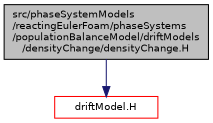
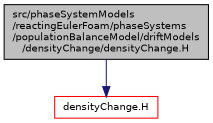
(106, 107) -> (106, 107)
